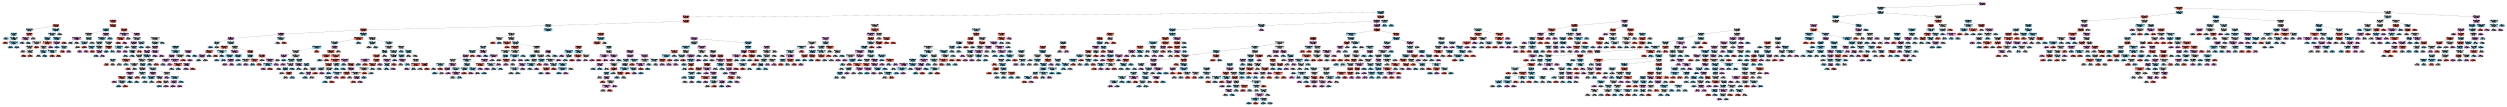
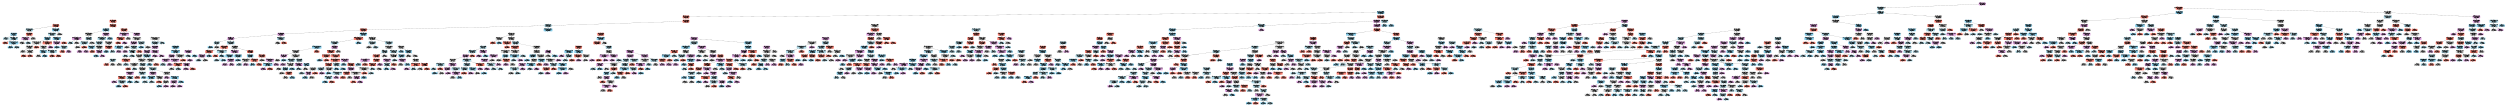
(2208, 39) -> (2208, 39)
none -> (2171, 78)
